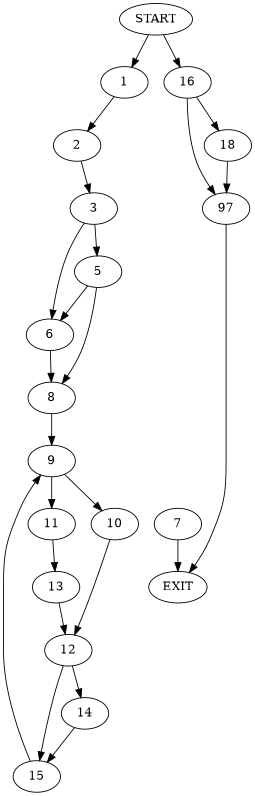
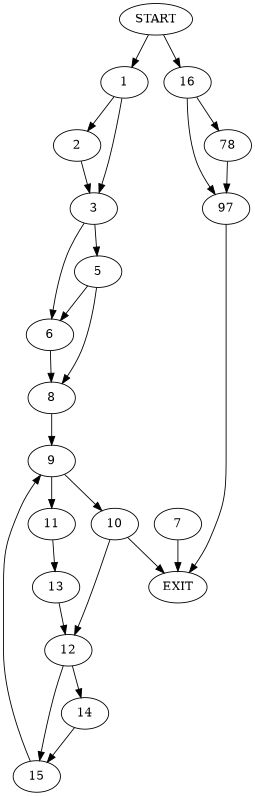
none -> (113, 142)
(228, 145) -> (228, 145)
none -> (143, 552)
